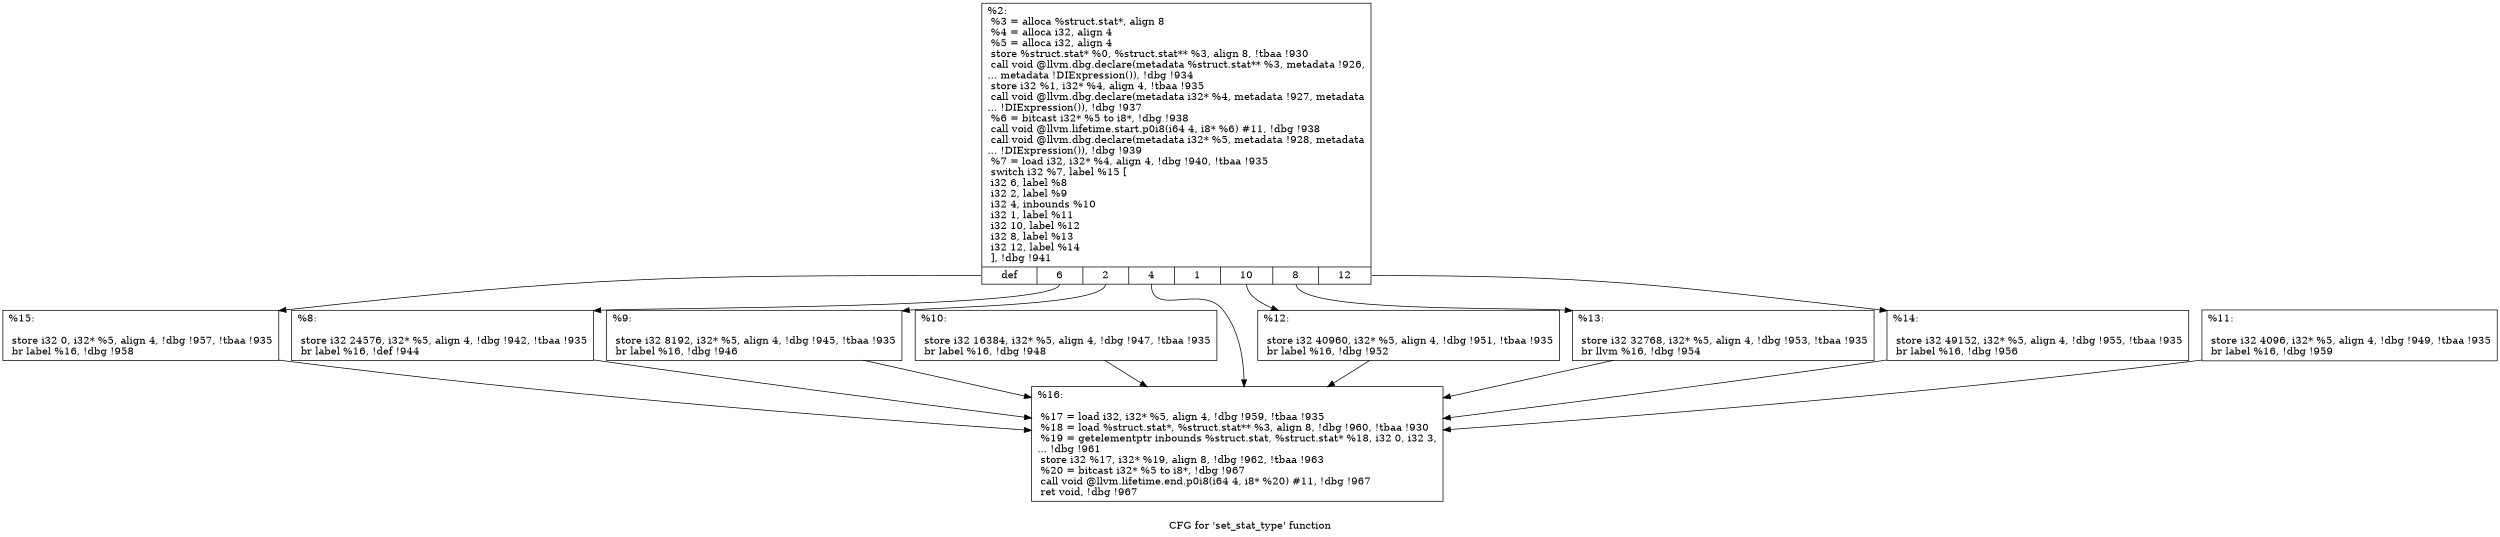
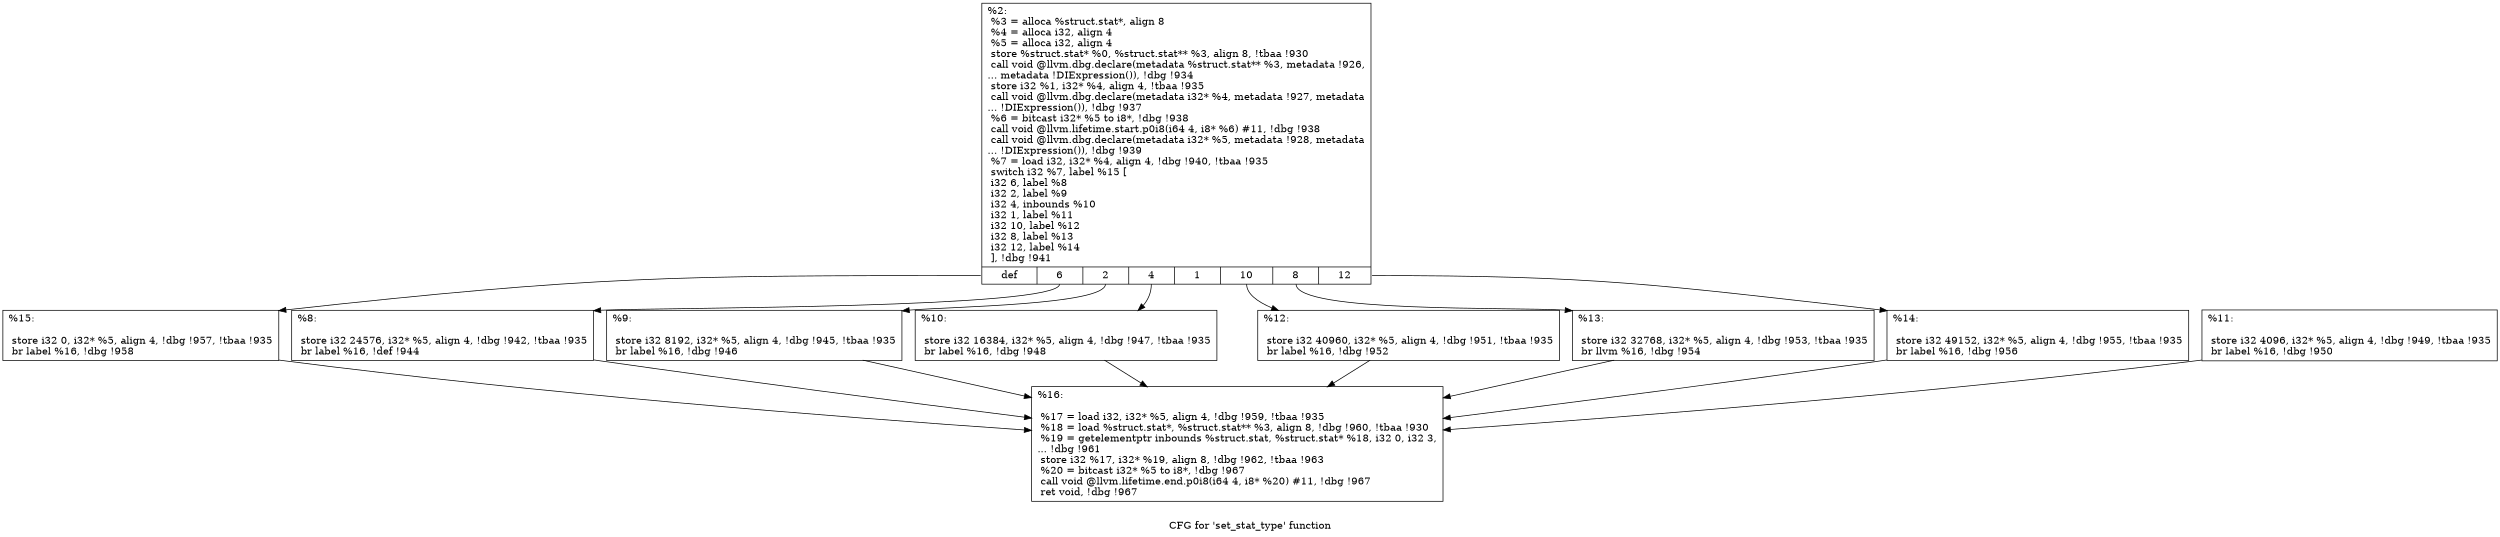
(1219, 307) -> (1149, 296)
(2270, 352) -> (2270, 352)
